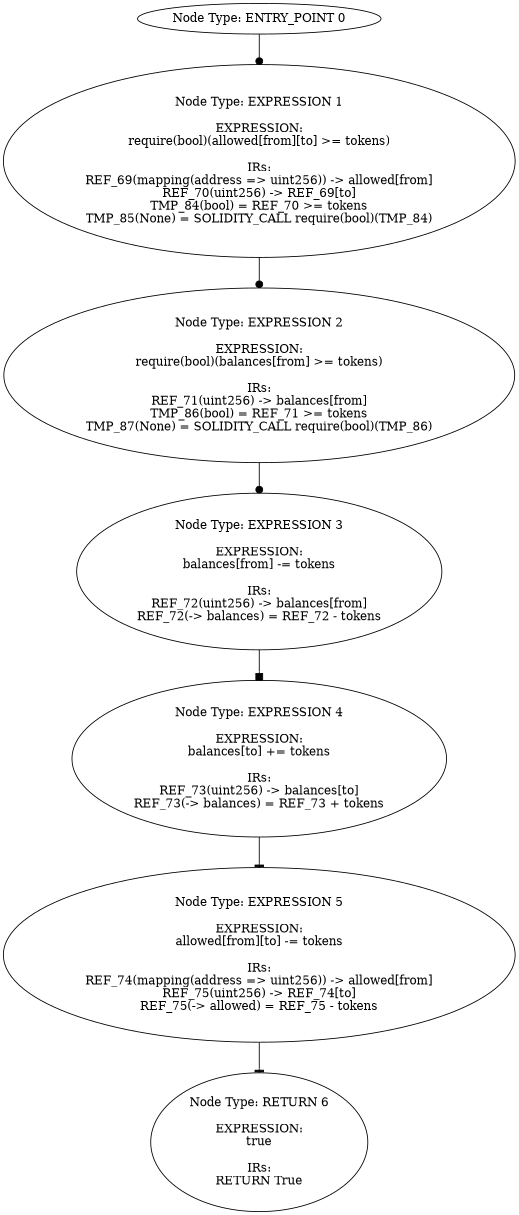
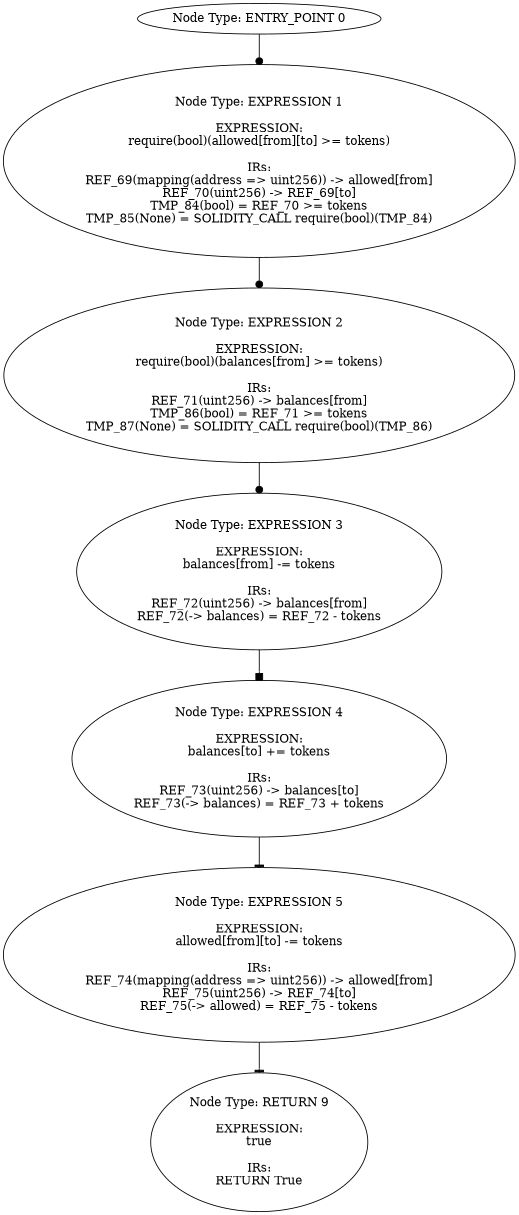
(259, 1142) -> (259, 1142)
